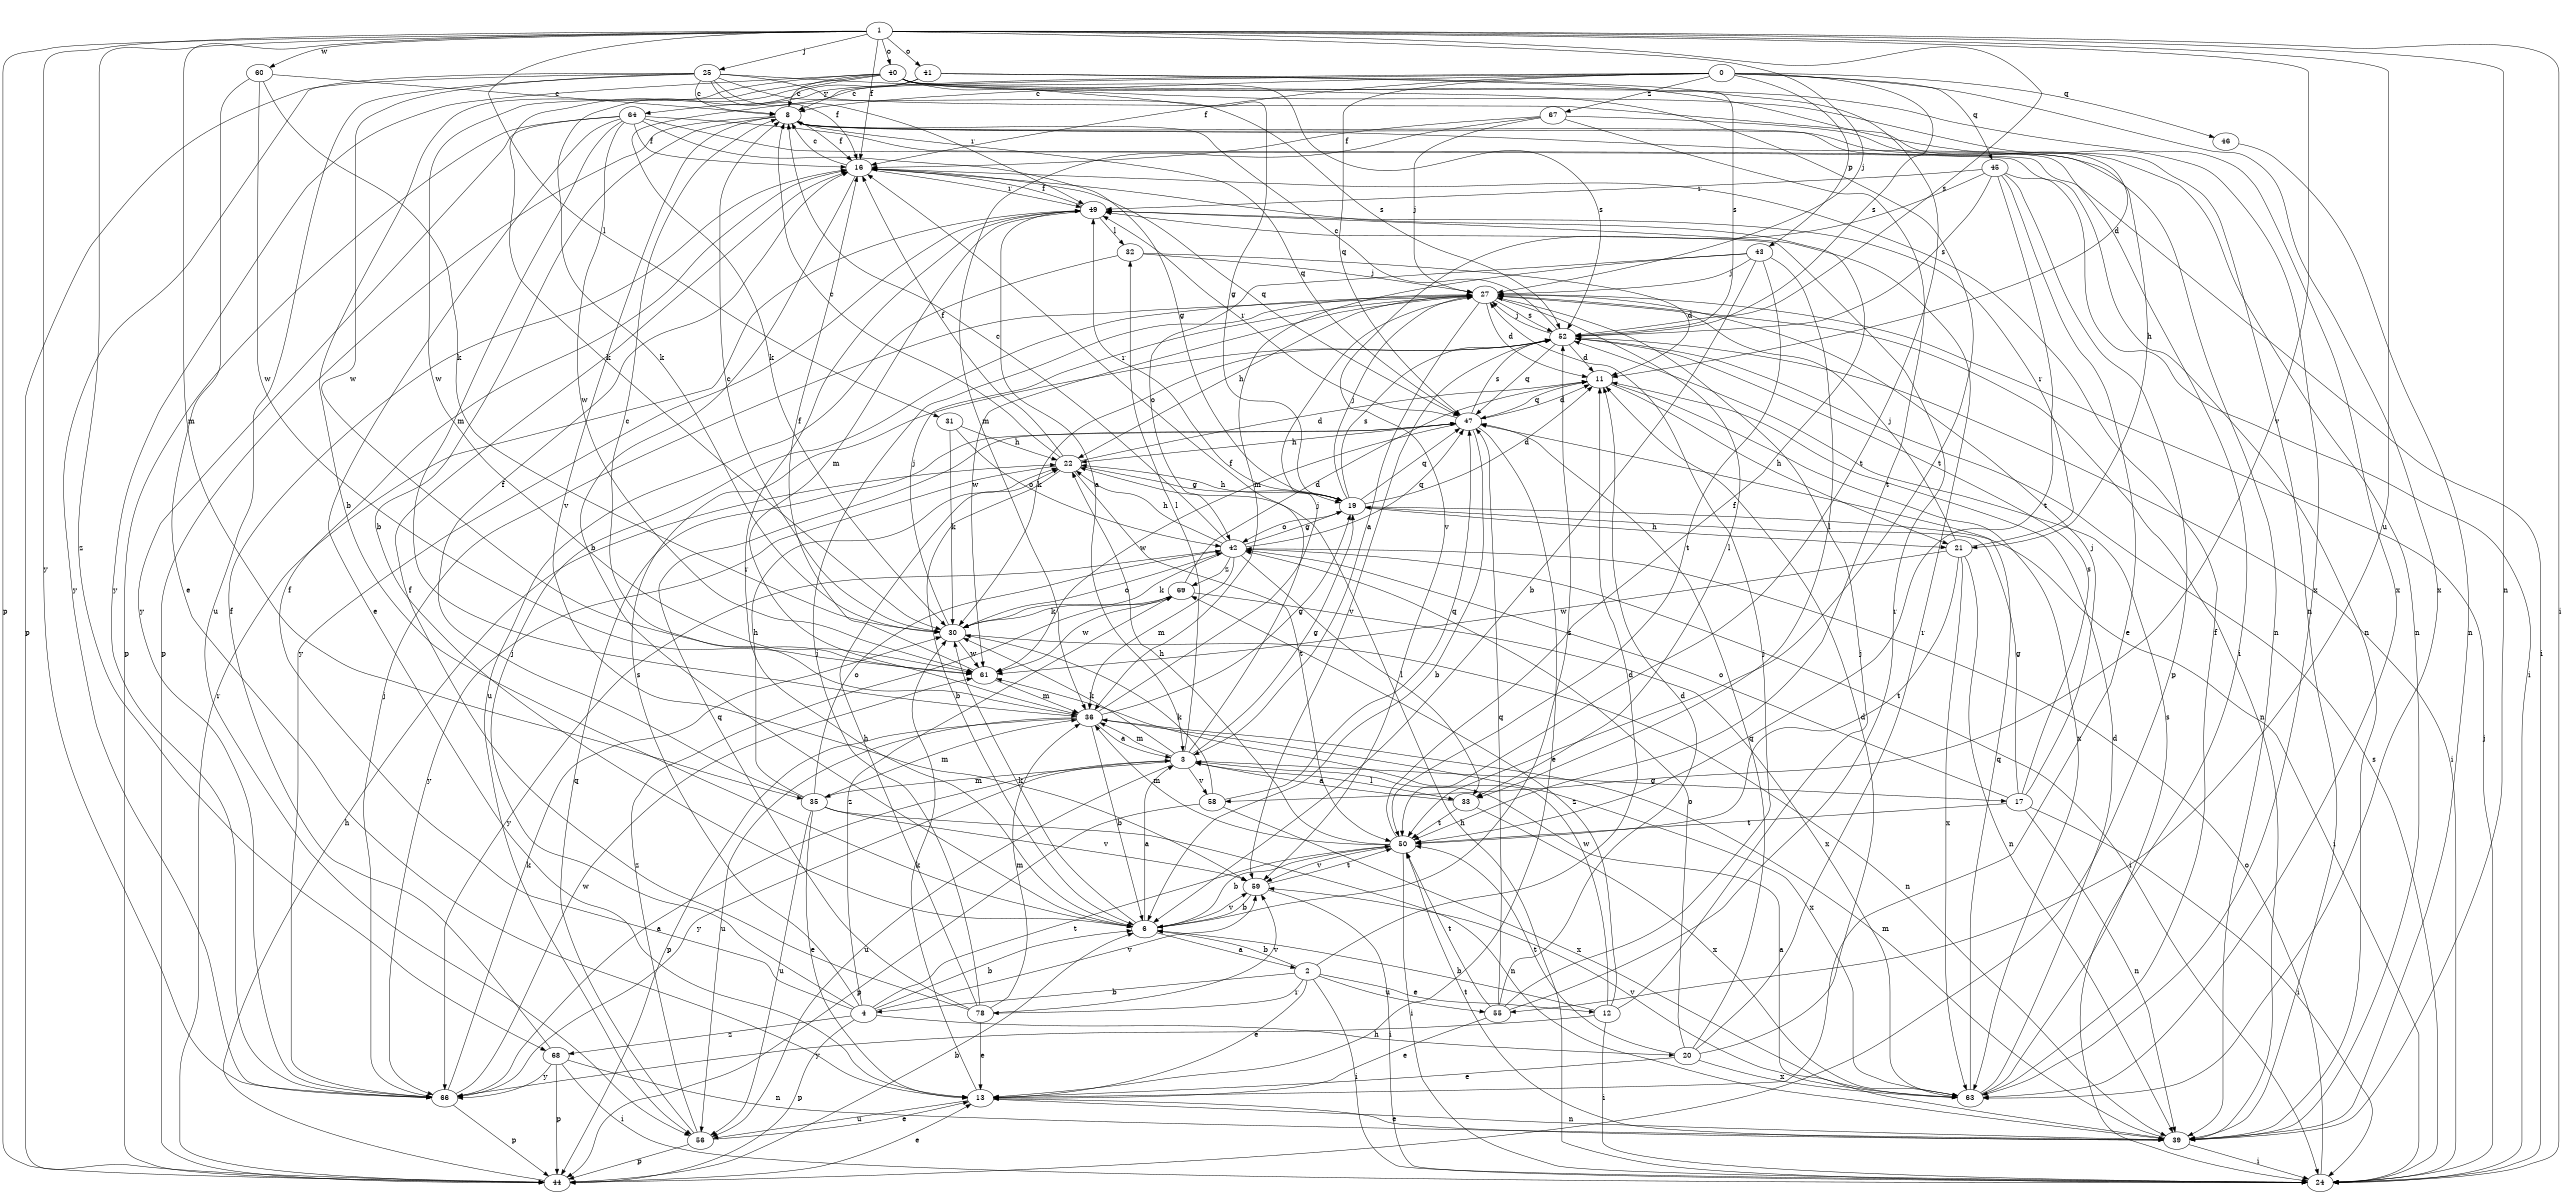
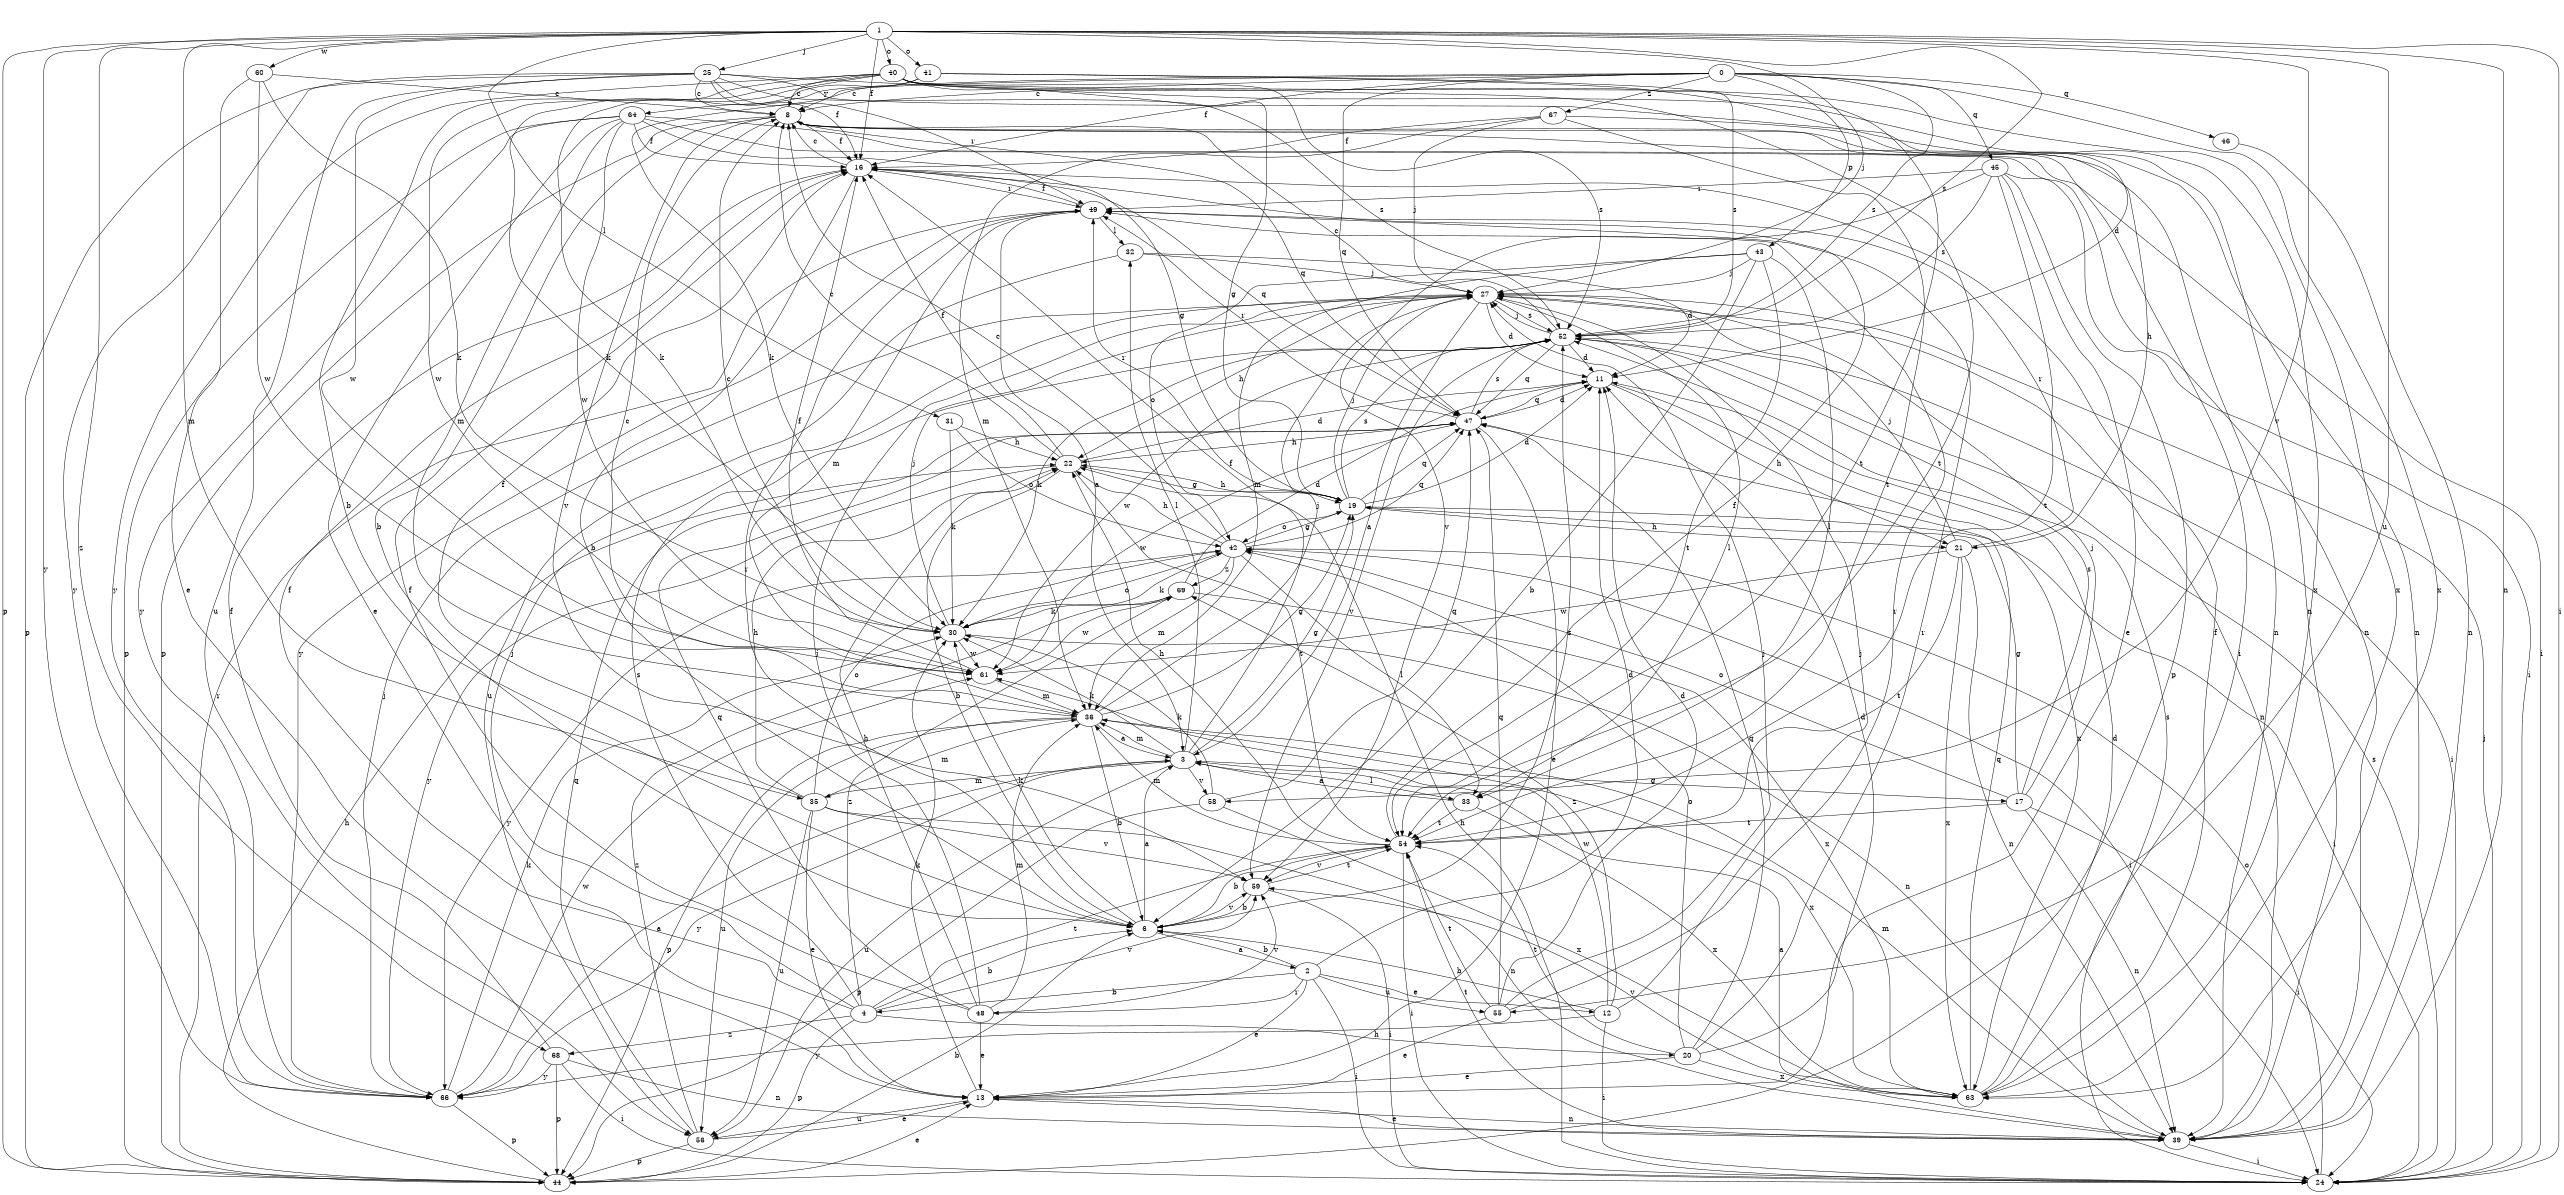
(1123, 368) -> (1222, 417)
(1381, 712) -> none
(1403, 845) -> (1403, 845)
(980, 1014) -> (980, 1014)
